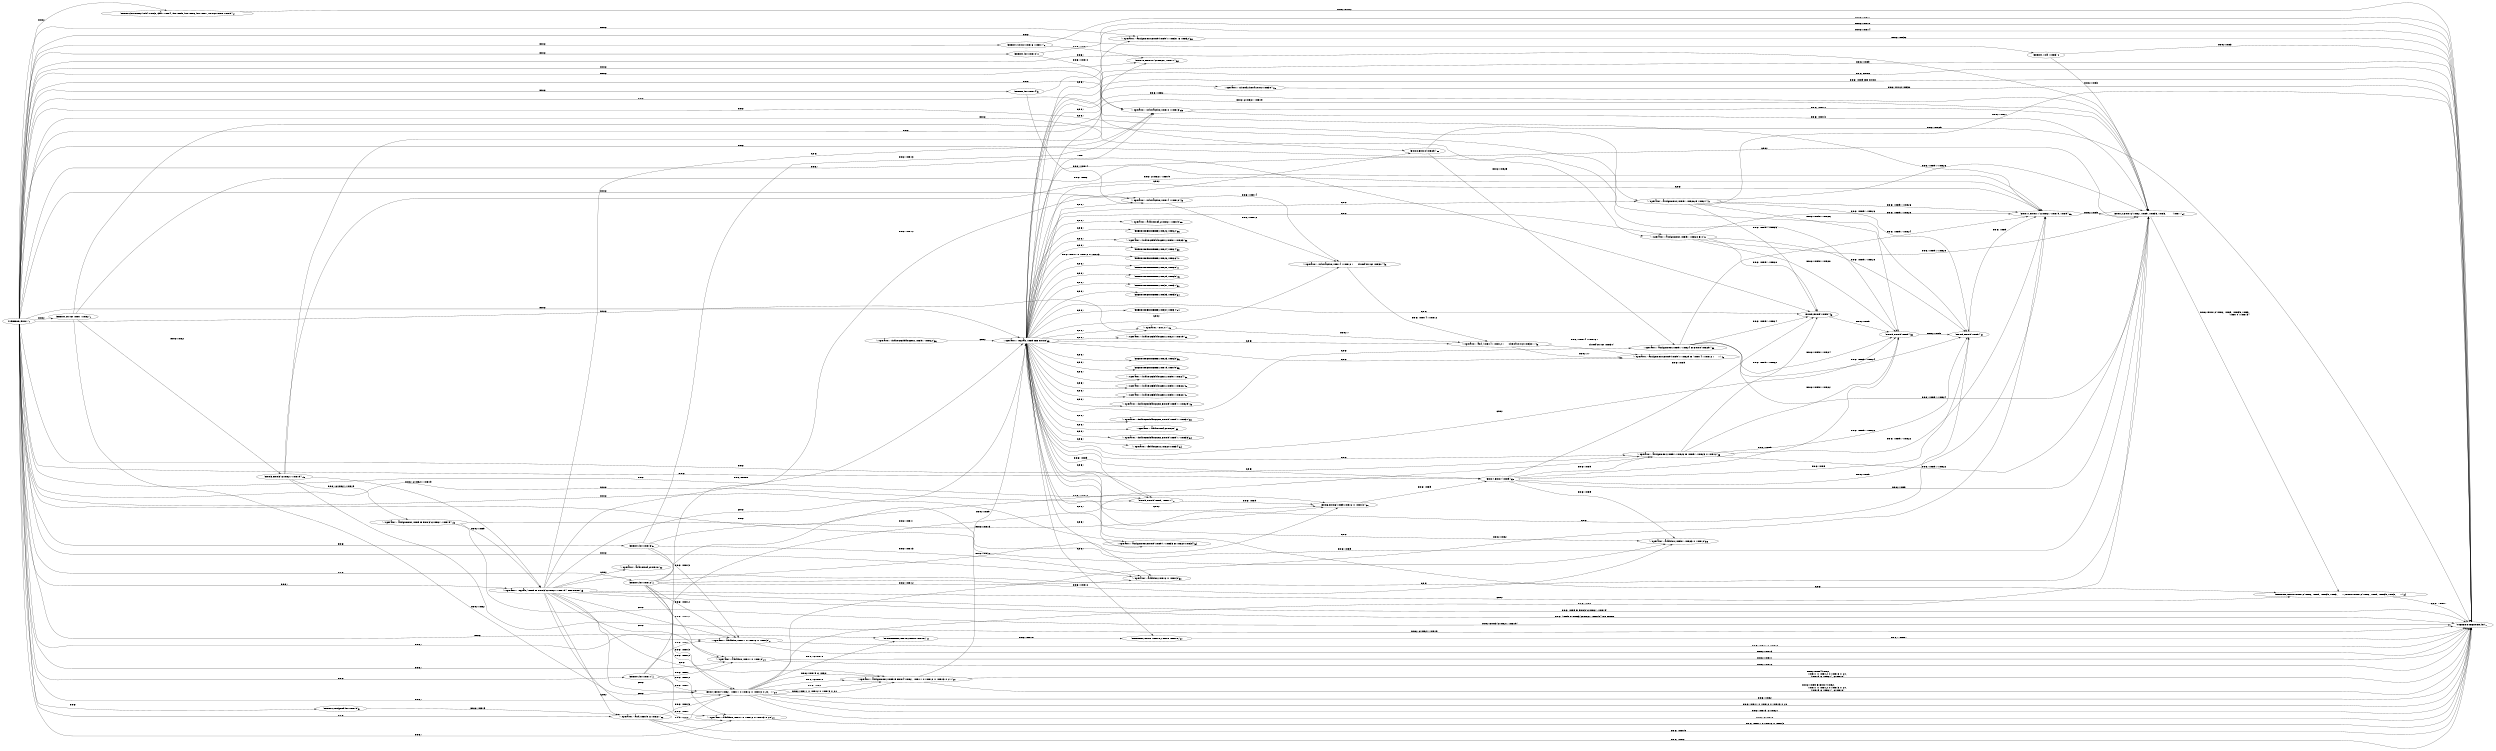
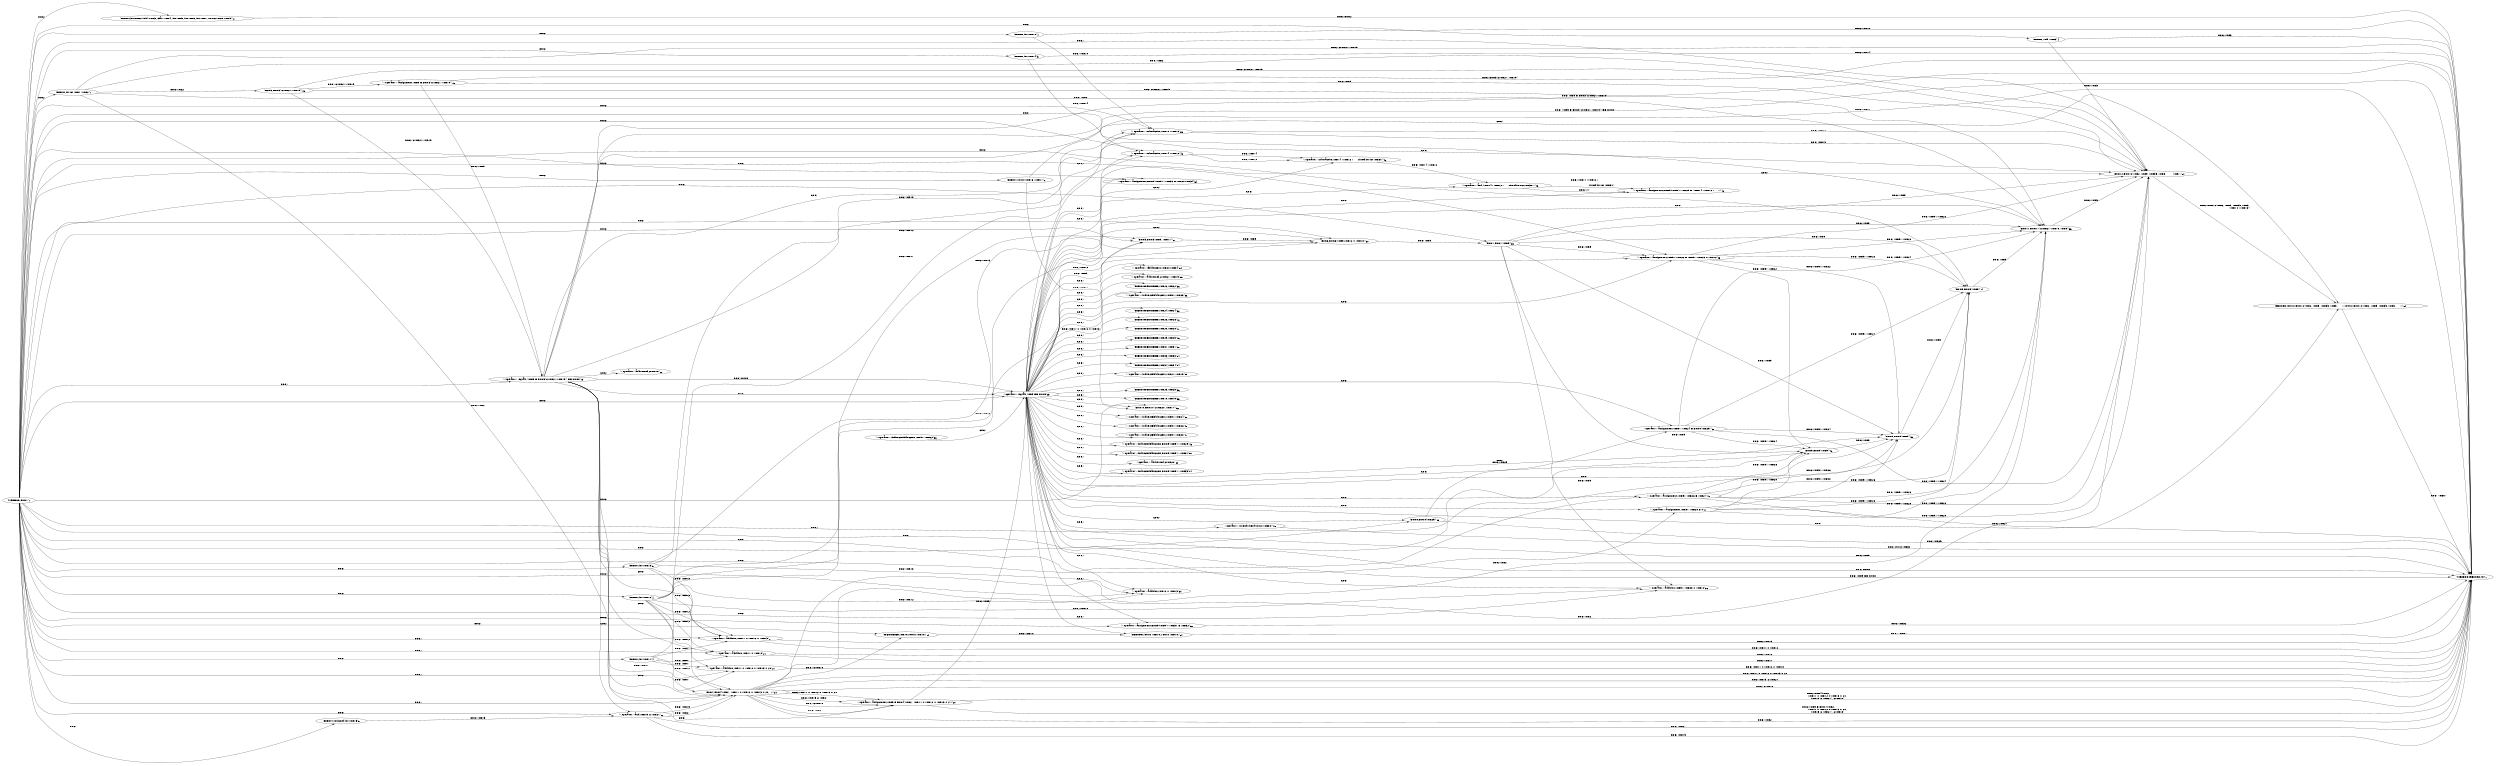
(1081, 156) -> (1081, 163)
(1157, 328) -> none
(1208, 470) -> none
(1343, 632) -> (1519, 49)
(641, 693) -> (641, 665)
